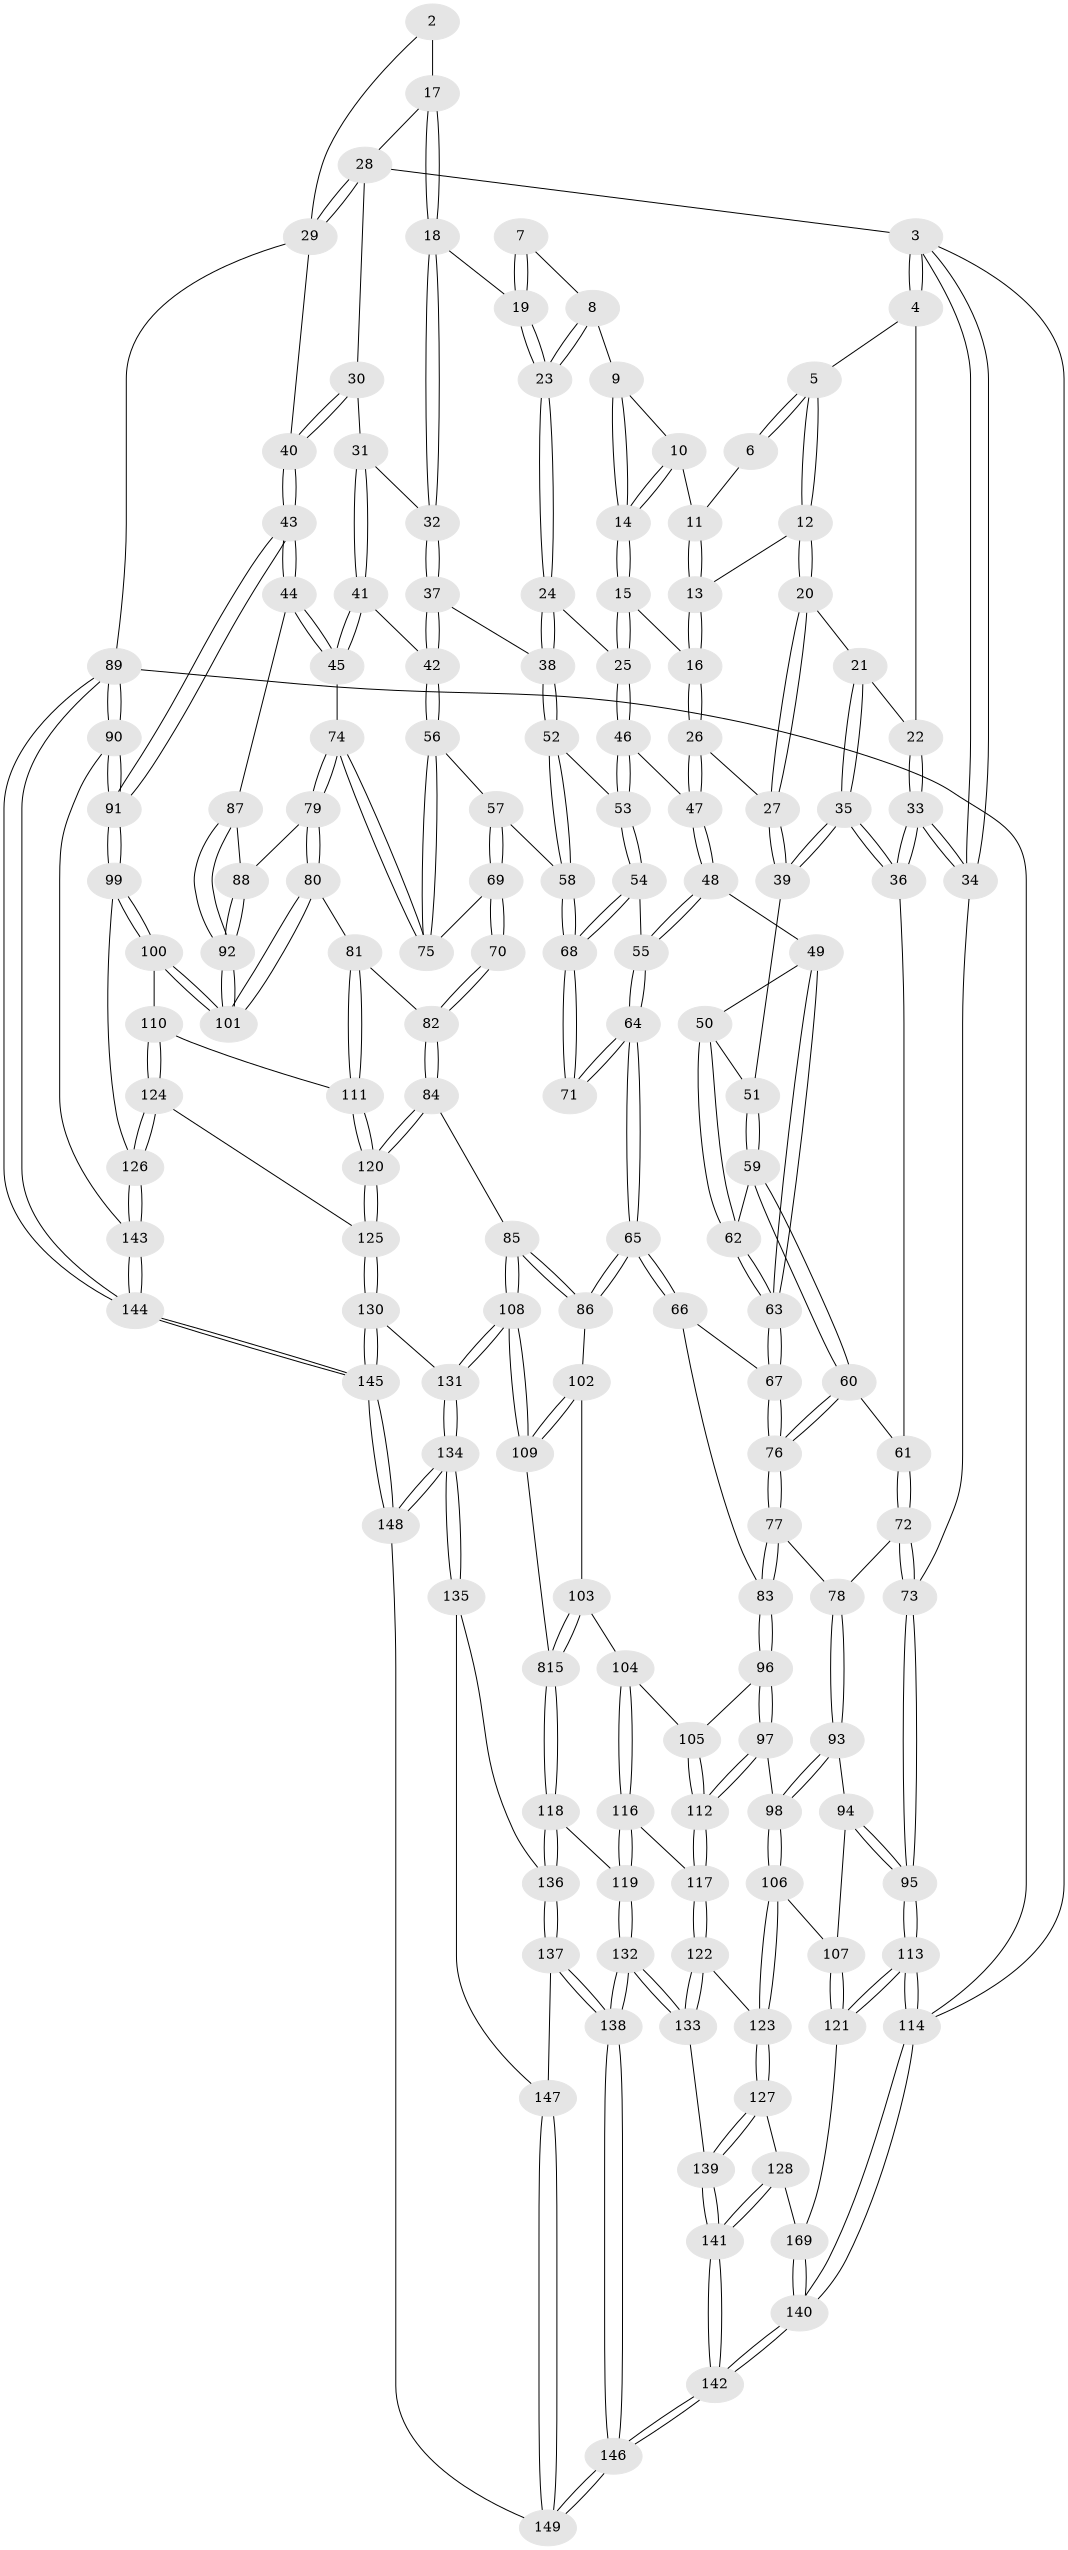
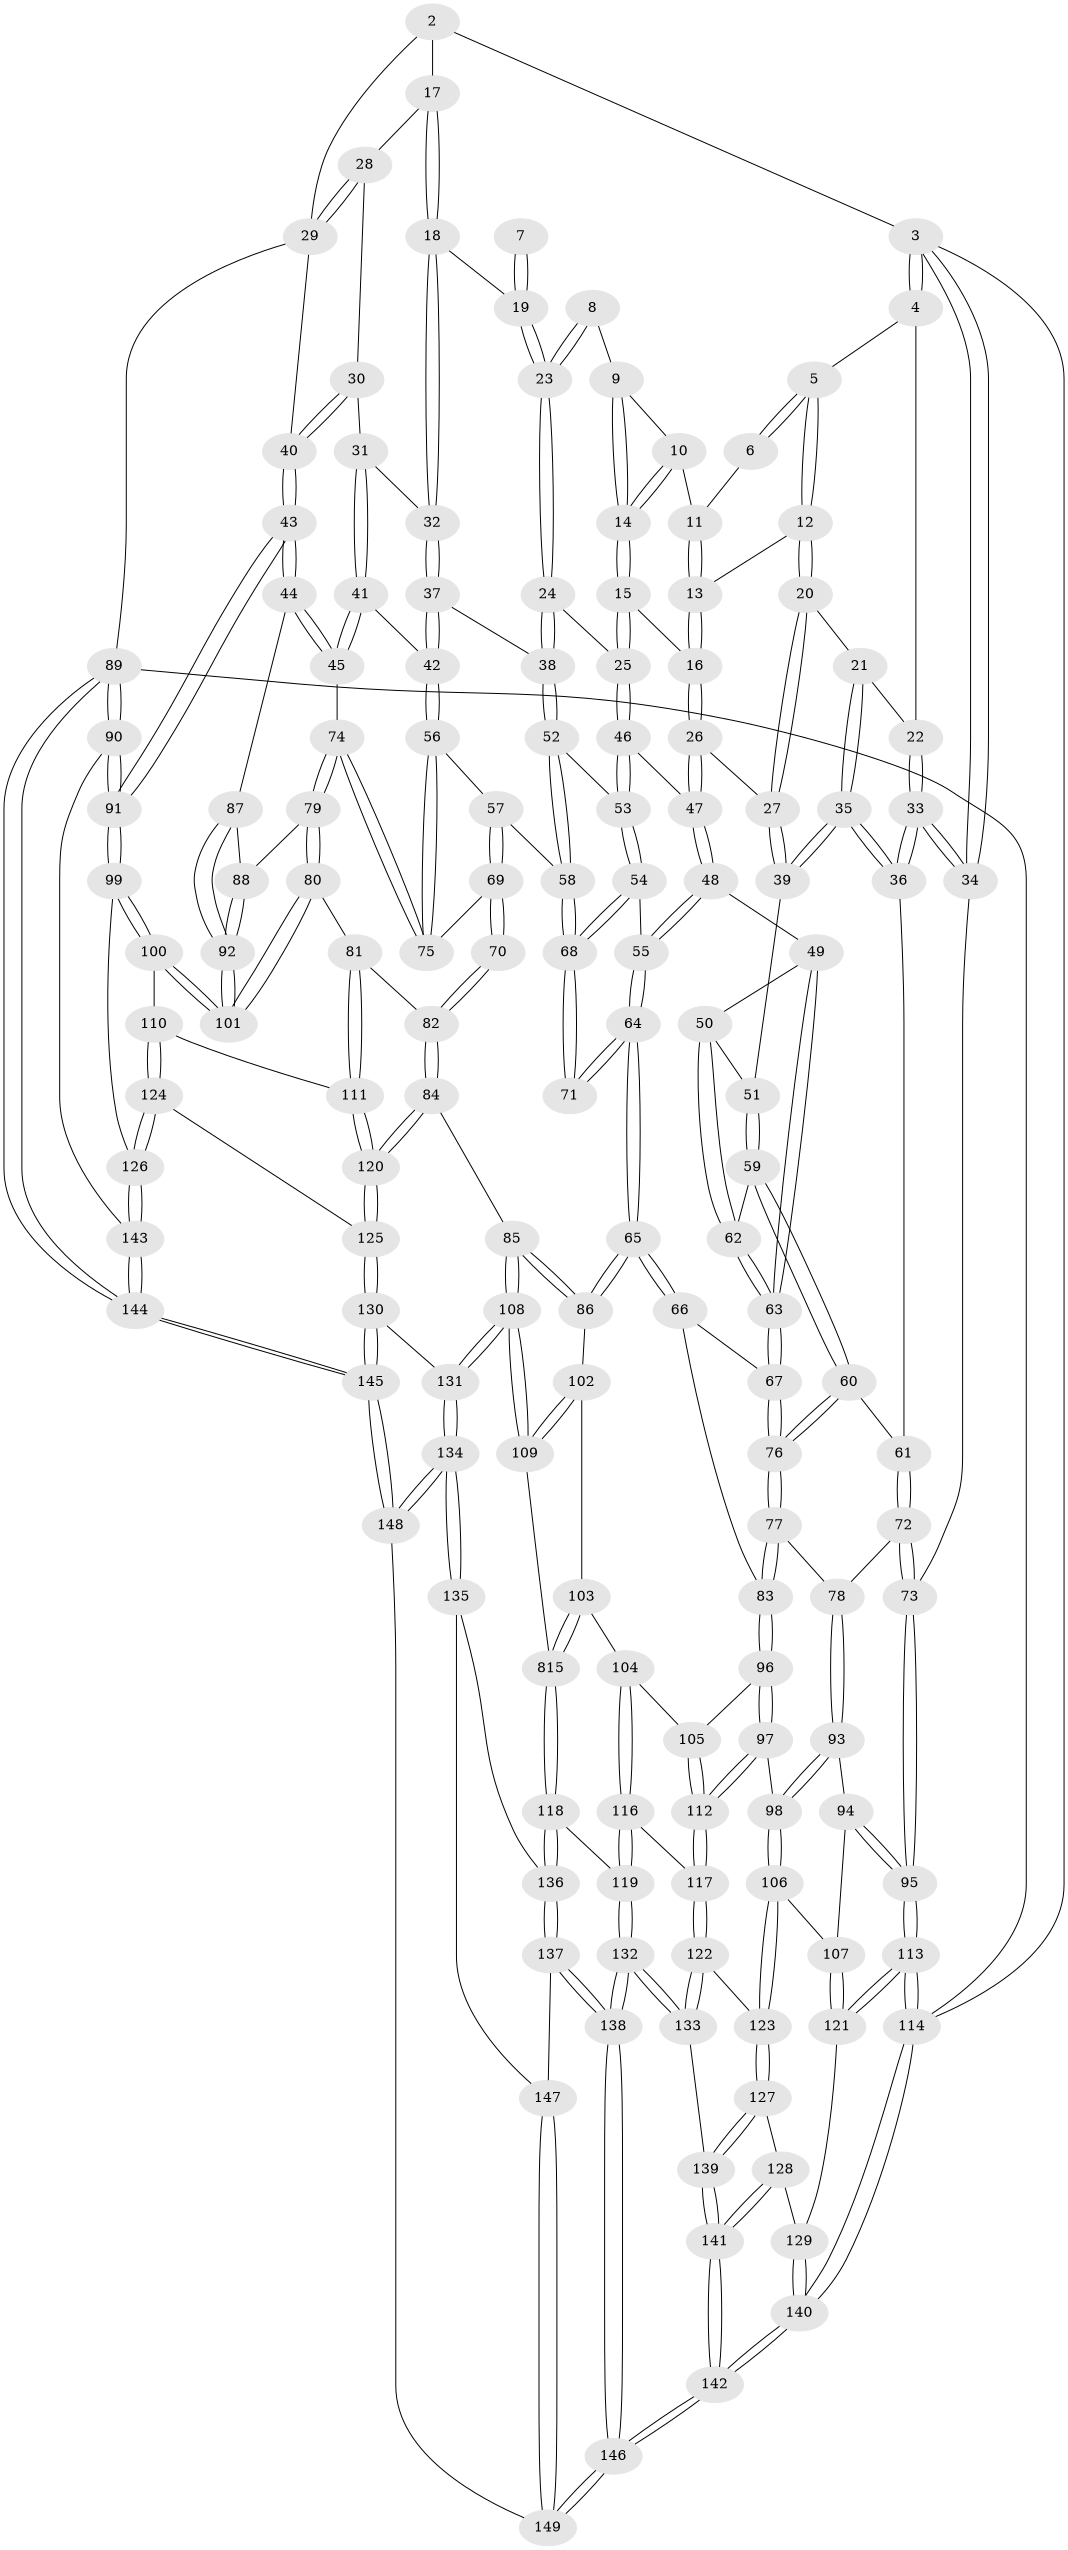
(640, 201) -> (674, 129)
(557, 272) -> none
(800, 2241) -> (800, 2241)
